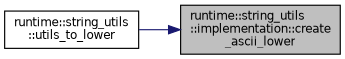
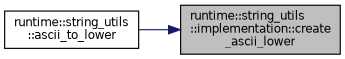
(72, 30) -> (72, 30)
